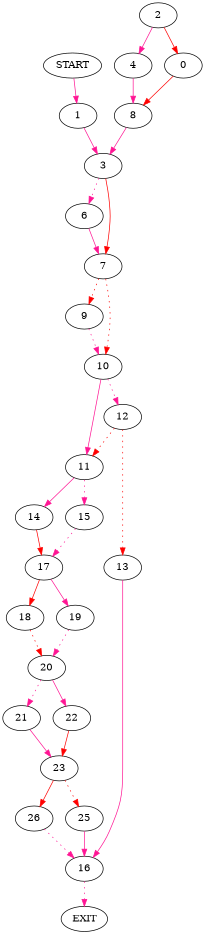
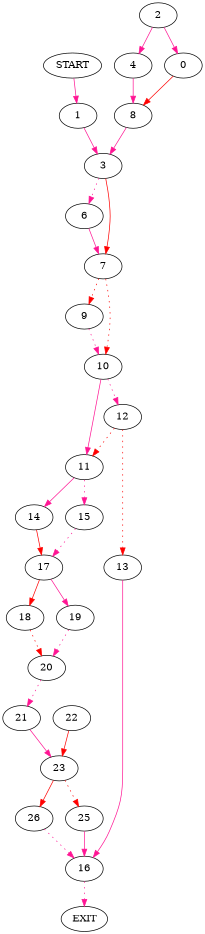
(169, 37) -> (169, 37)
(58, 690) -> none
